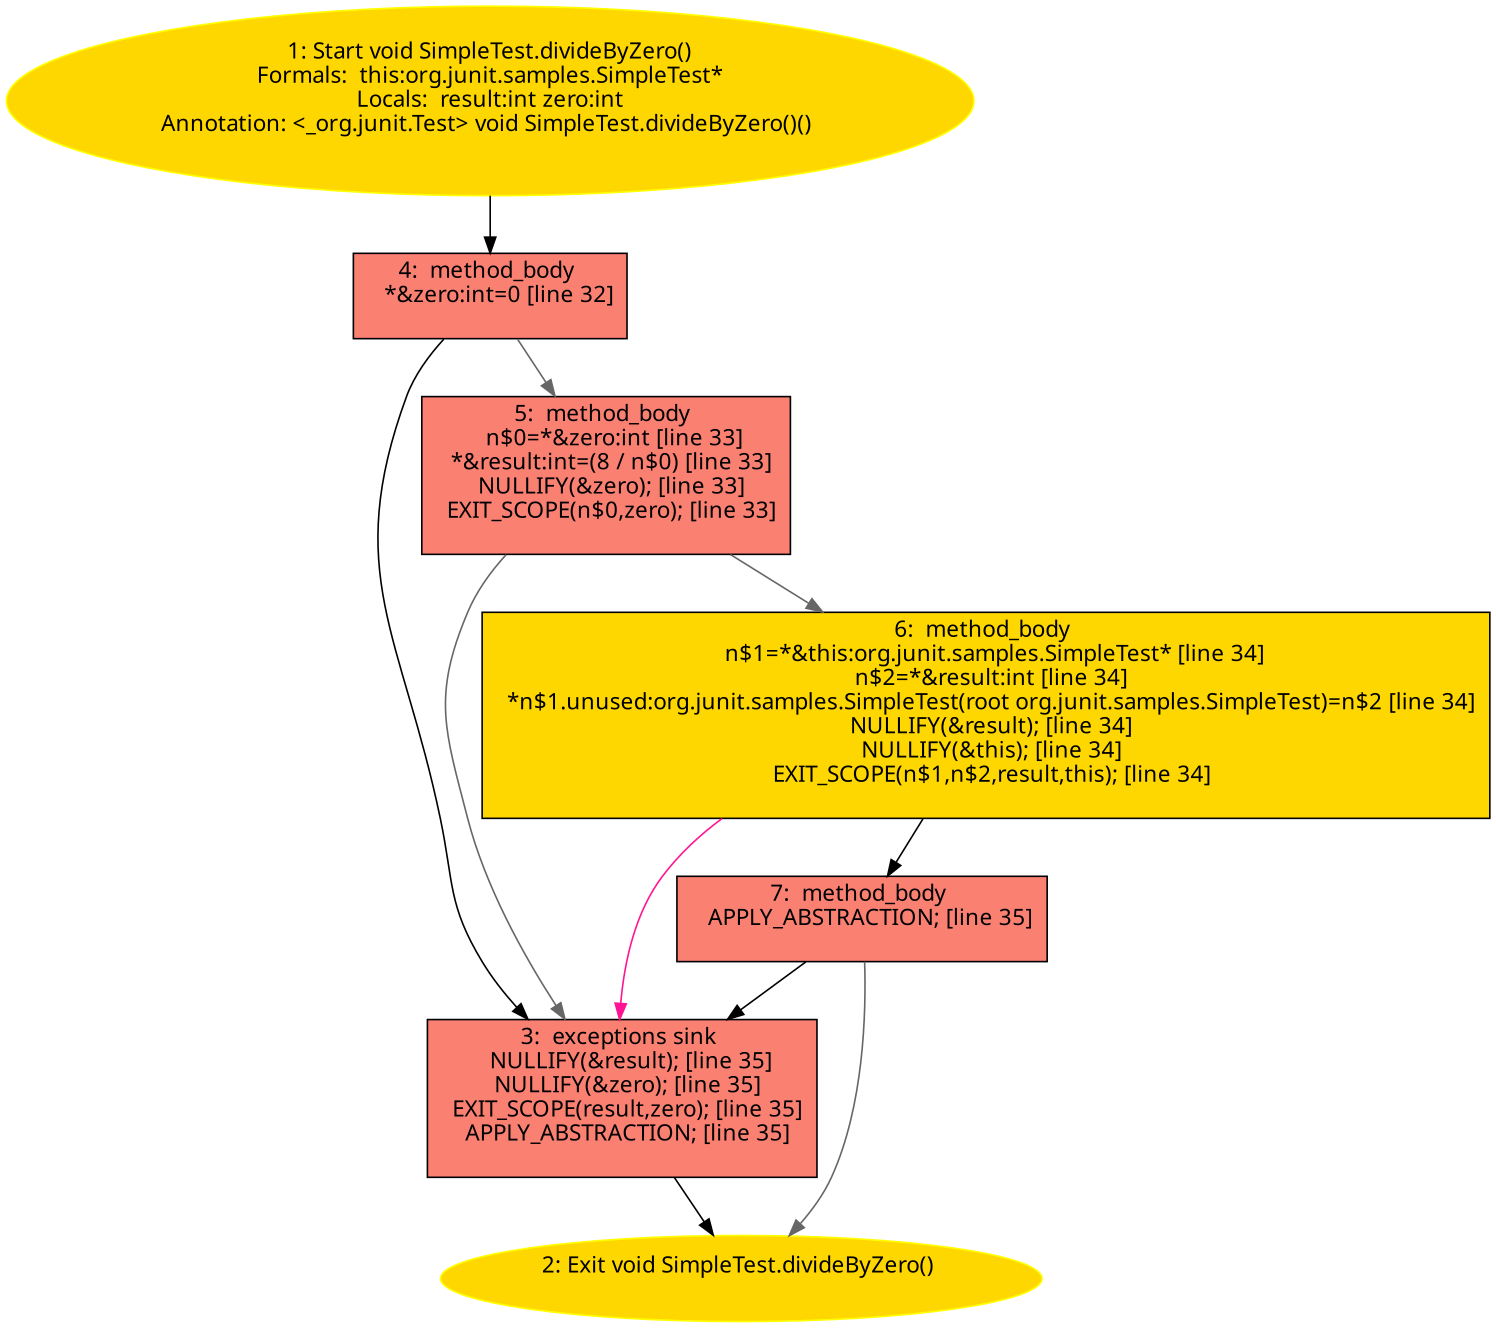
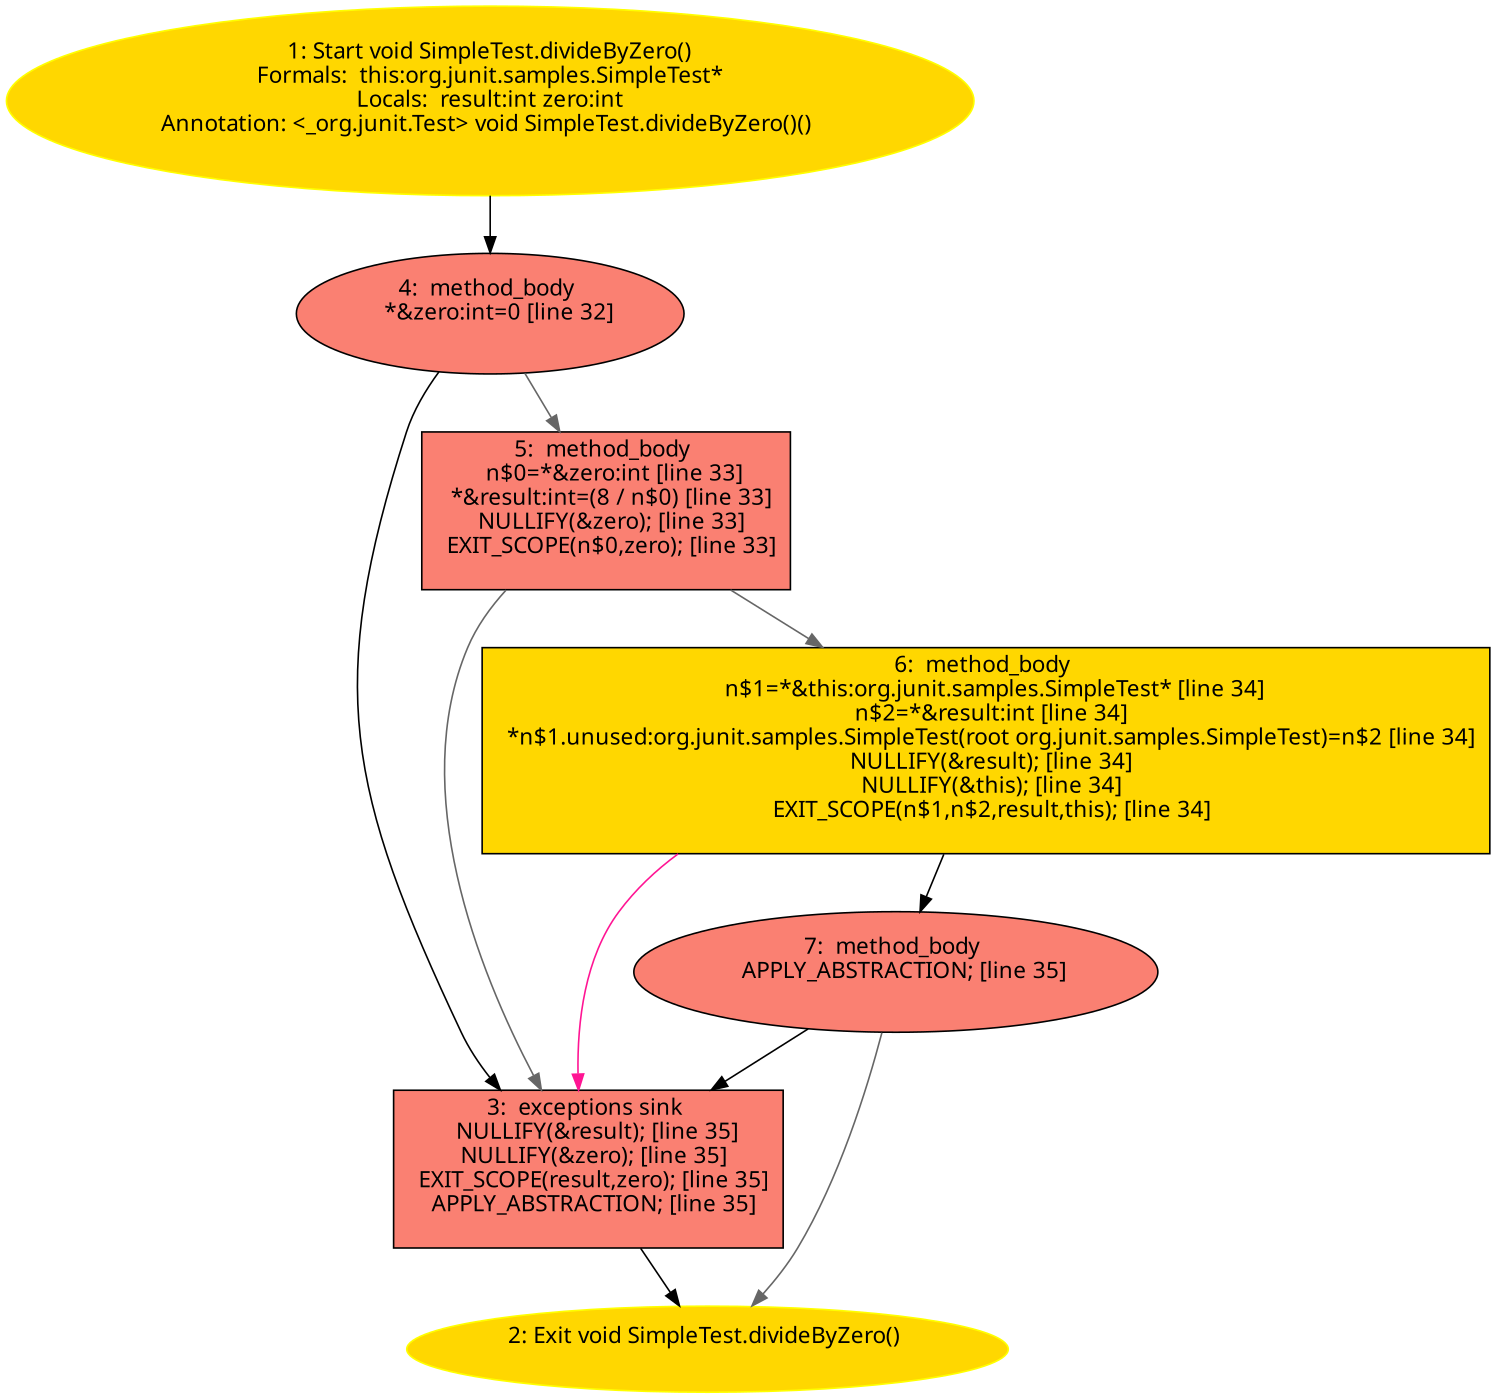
(490, 296) -> (490, 314)
(862, 919) -> (896, 972)
